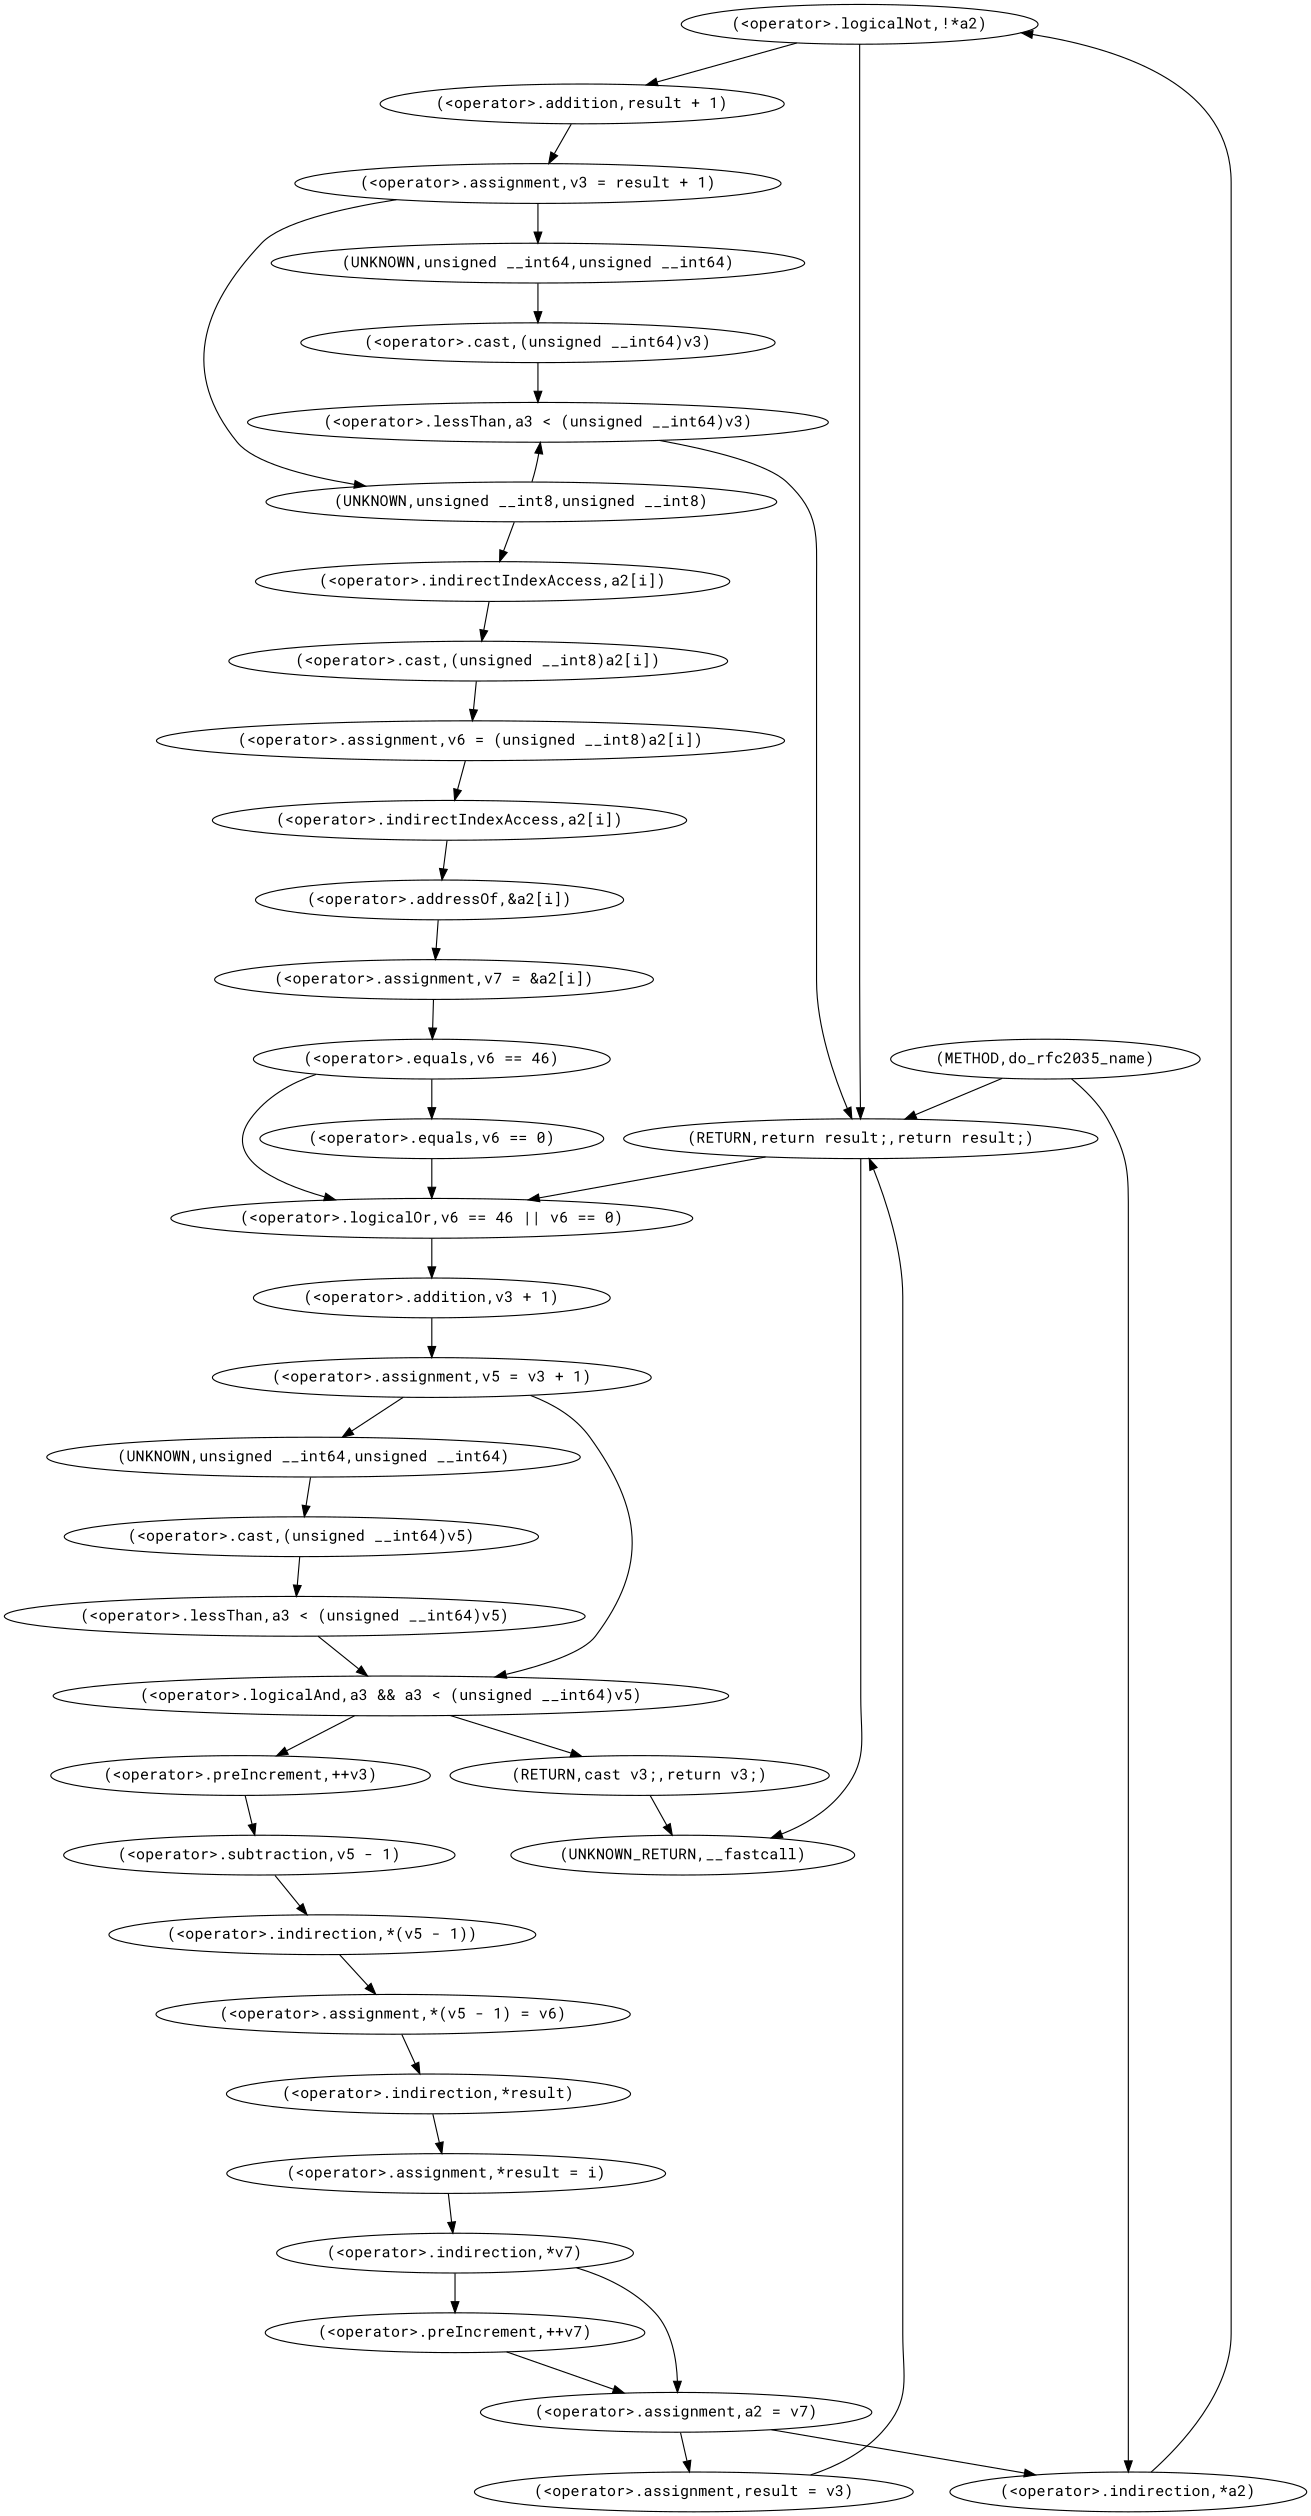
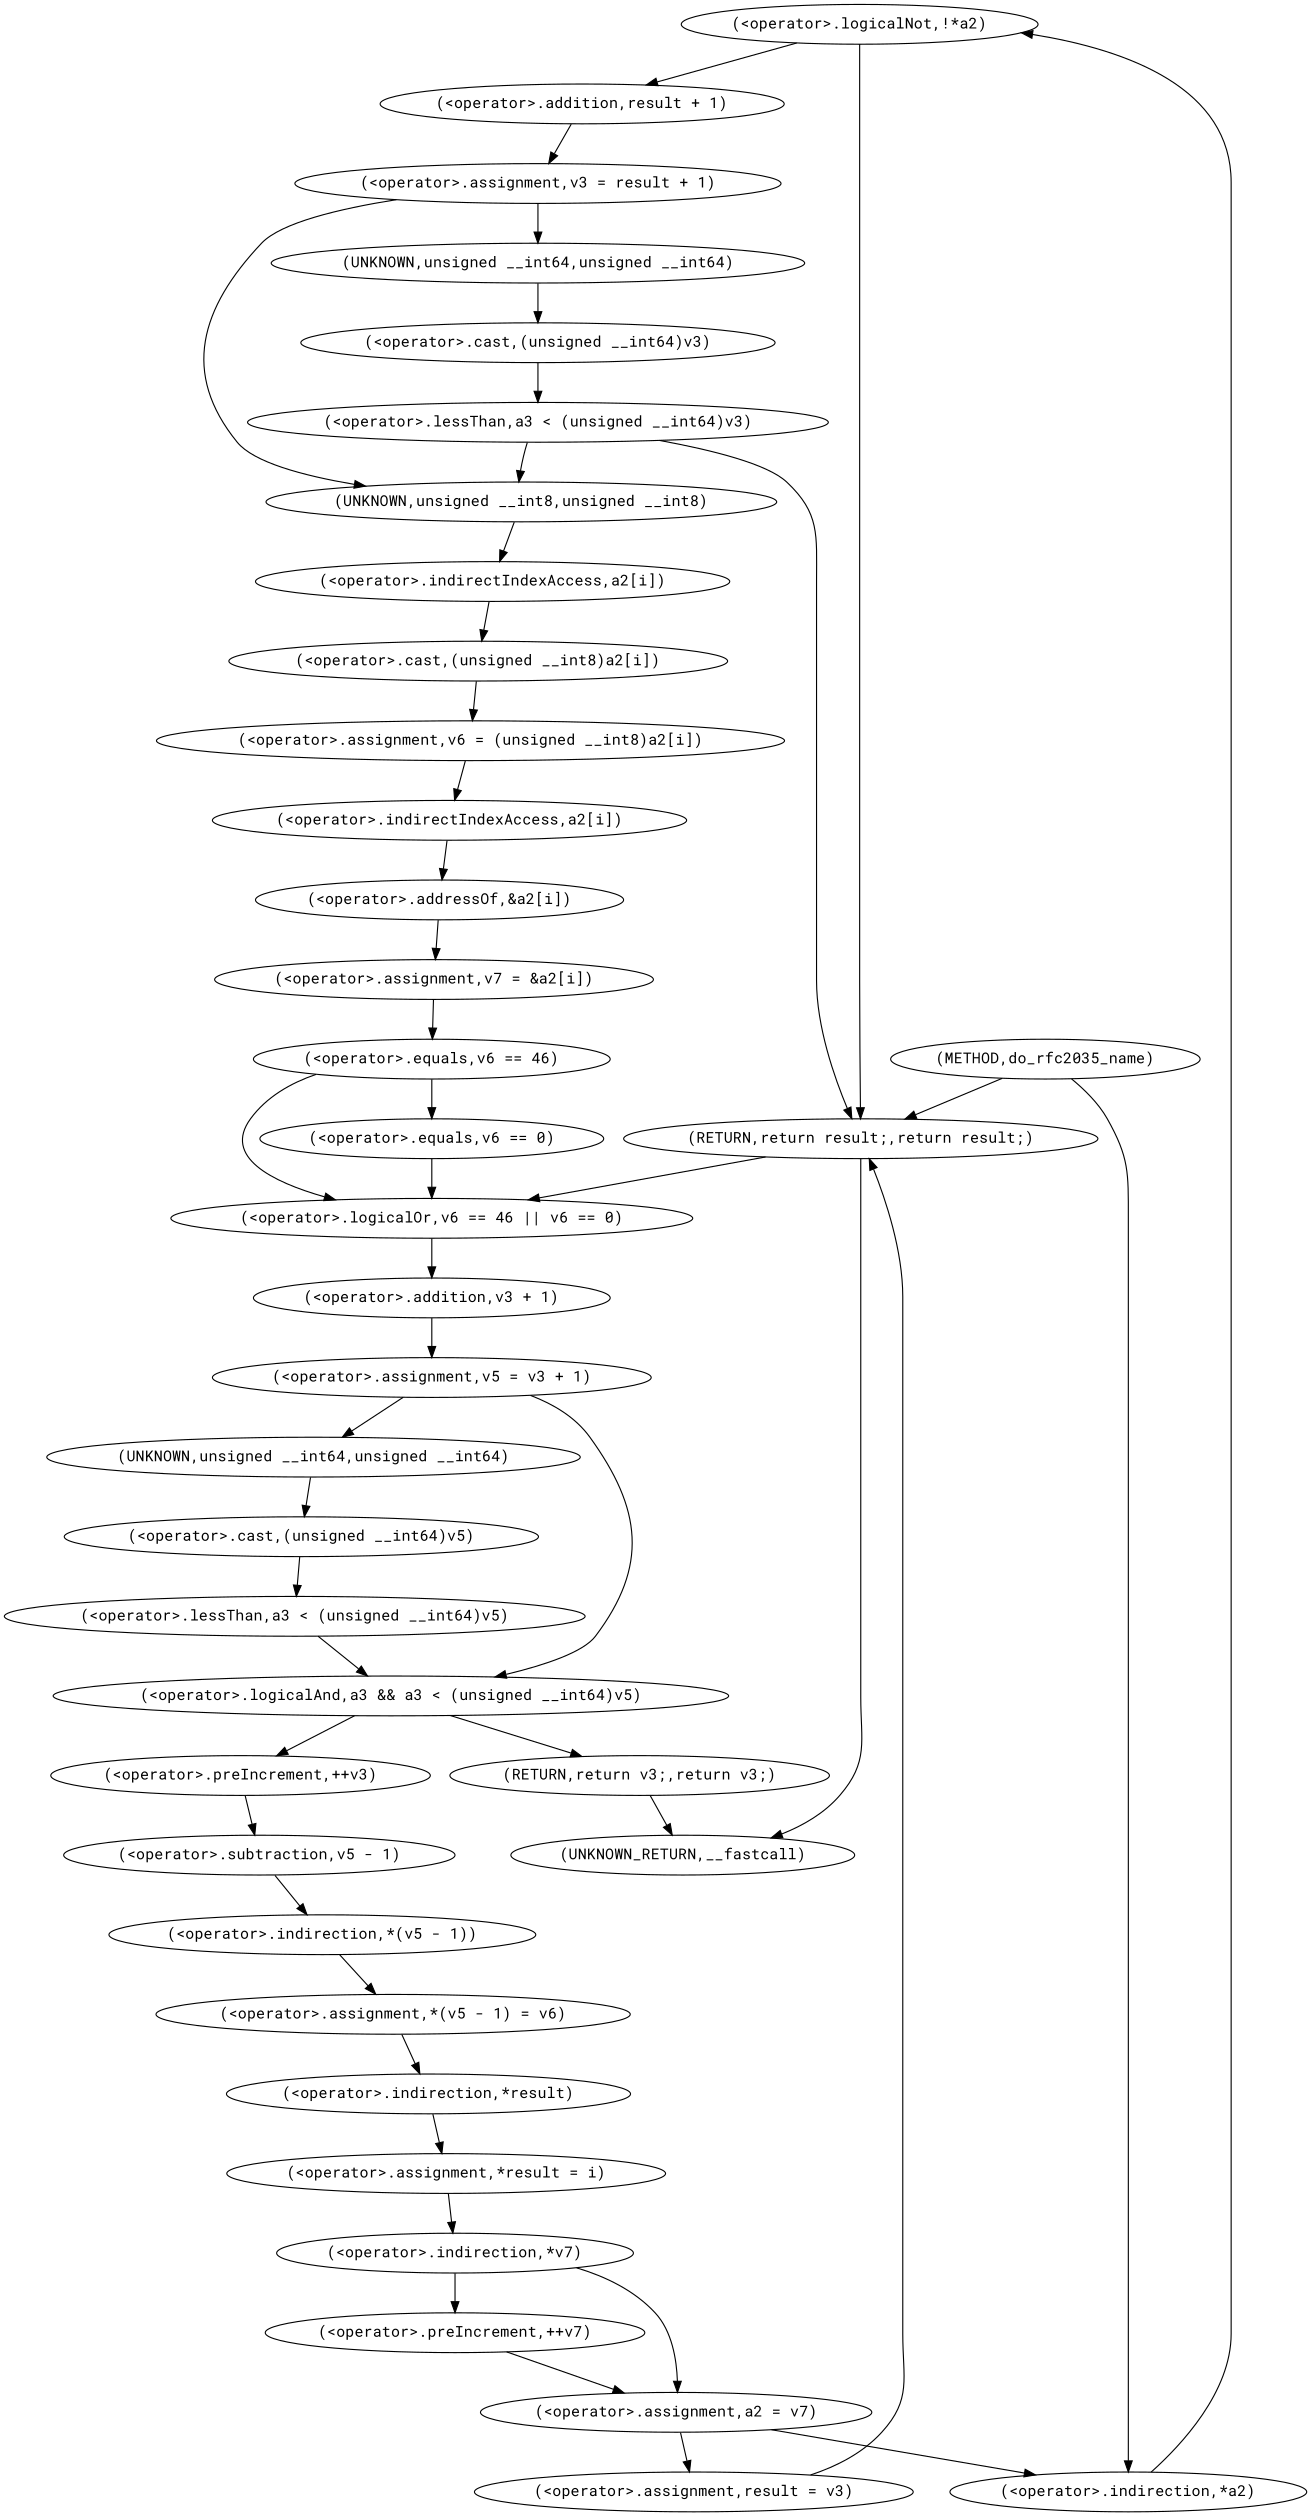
(536, 468) -> (523, 457)
(640, 1776) -> (640, 1776)
